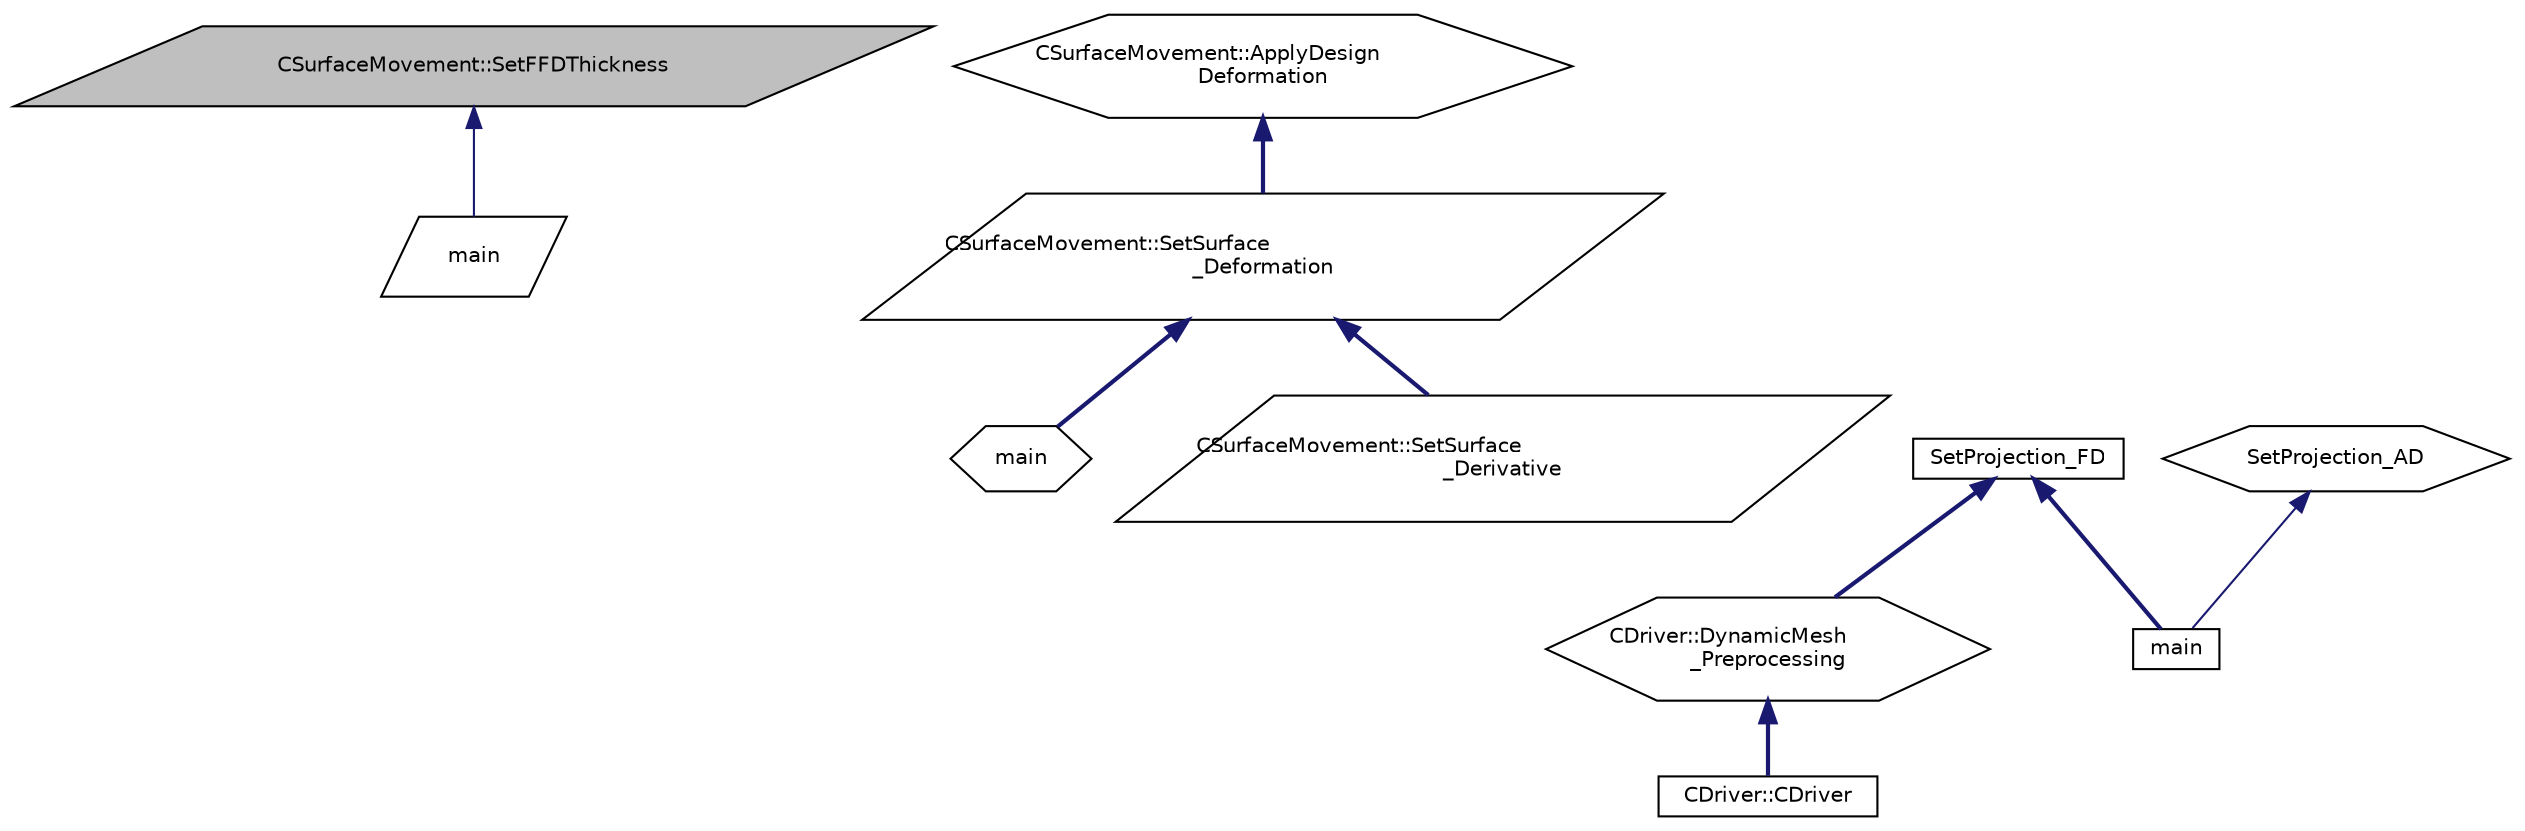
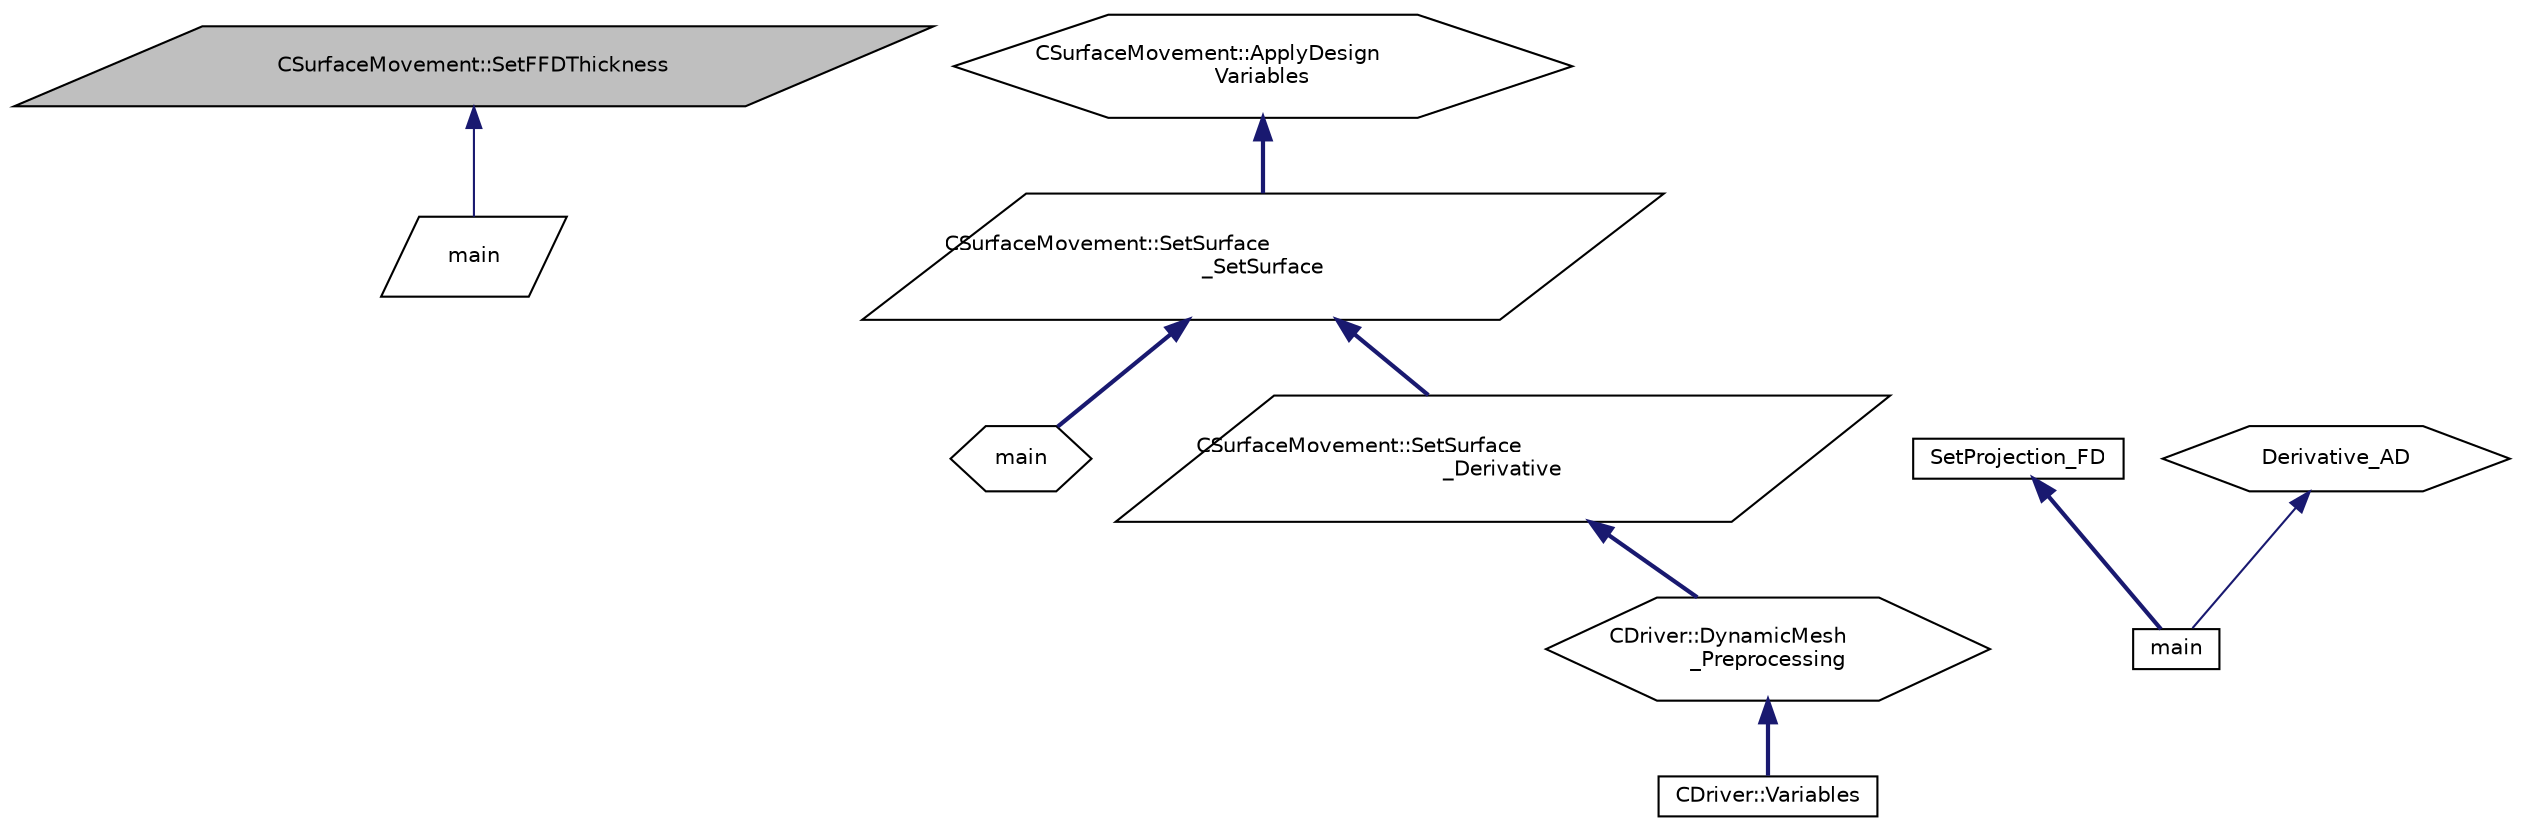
(1263, 66) -> (1263, 66)
(1263, 257) -> (1263, 257)
(2336, 459) -> (2336, 459)
(1906, 545) -> (1653, 566)
(1768, 796) -> (1768, 796)
